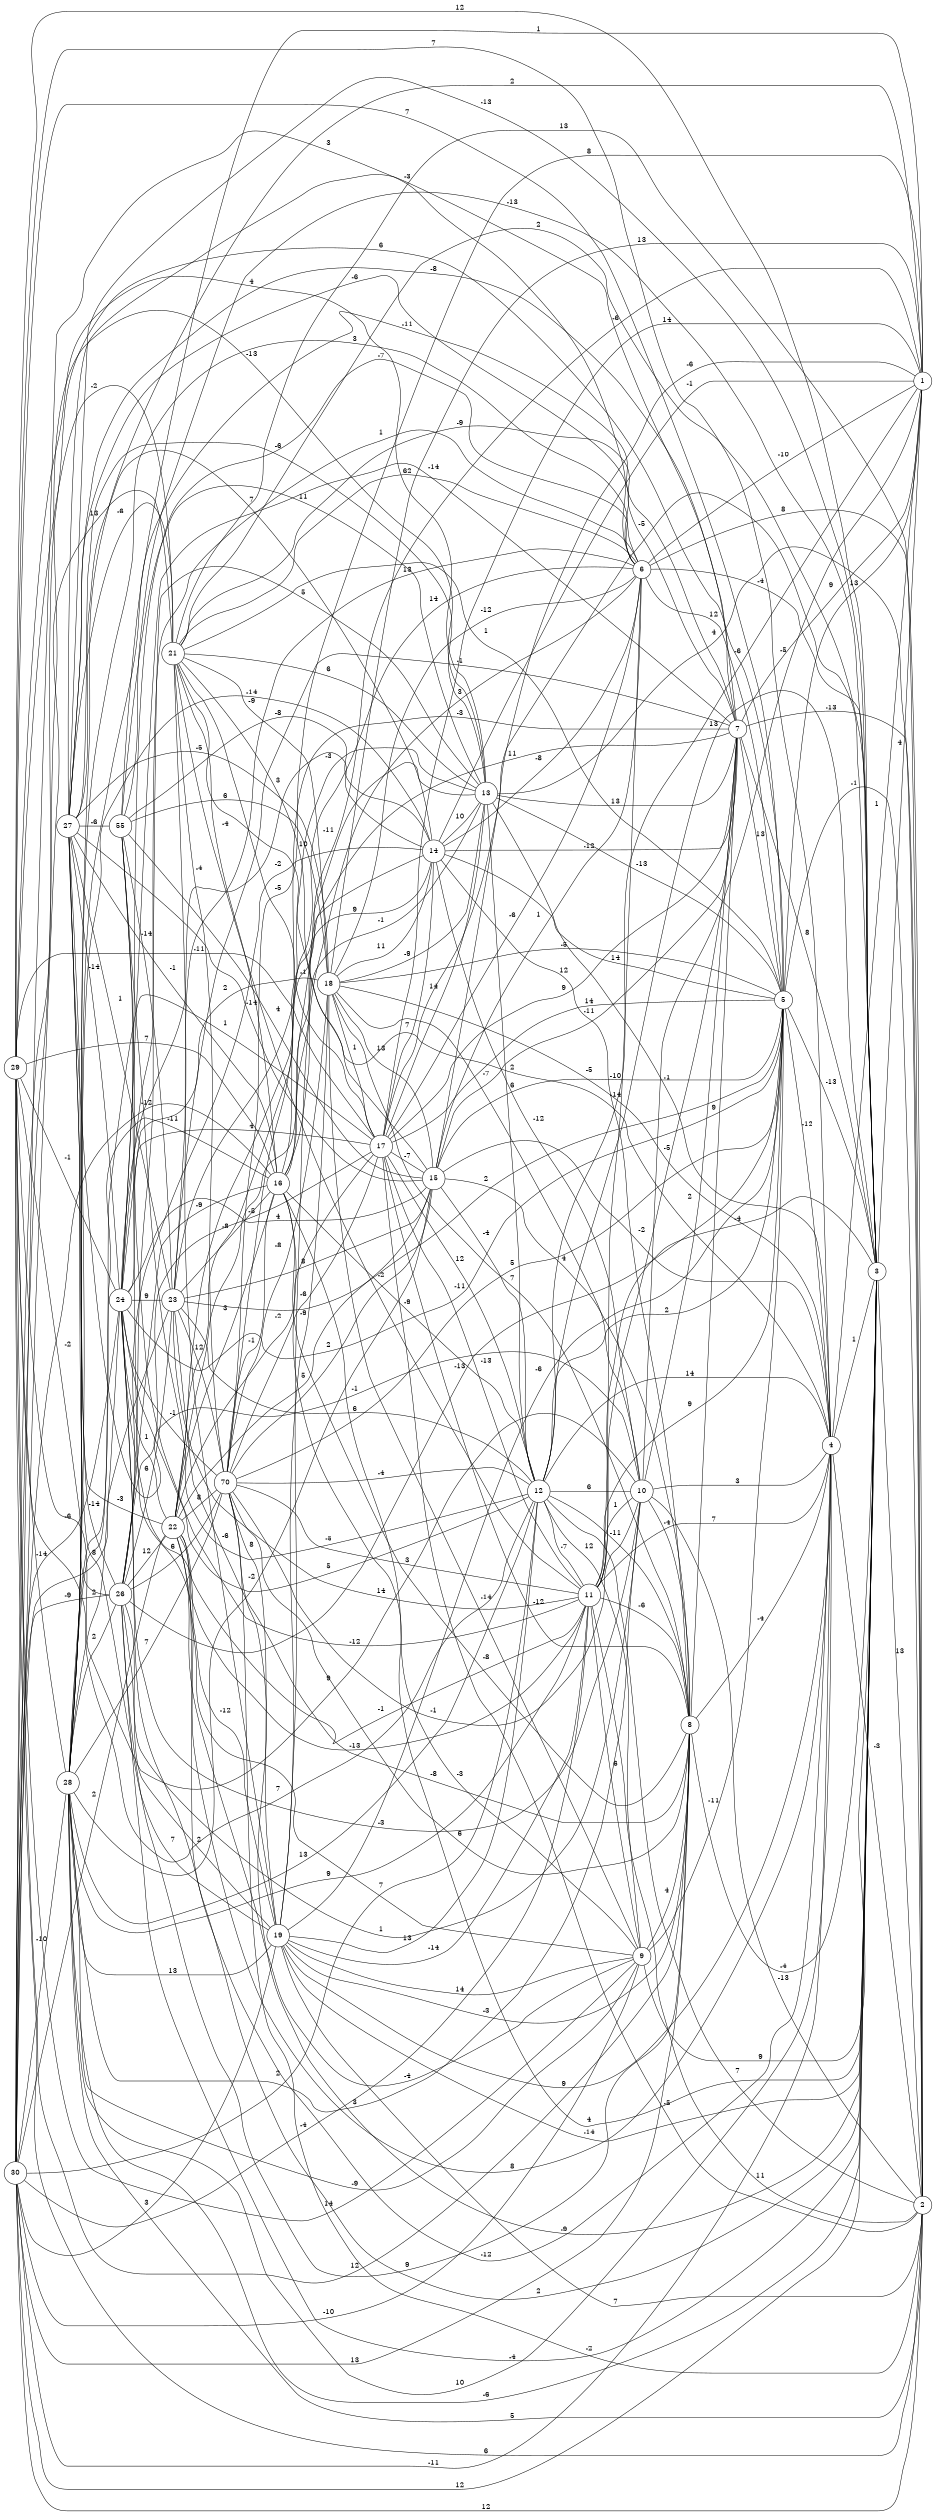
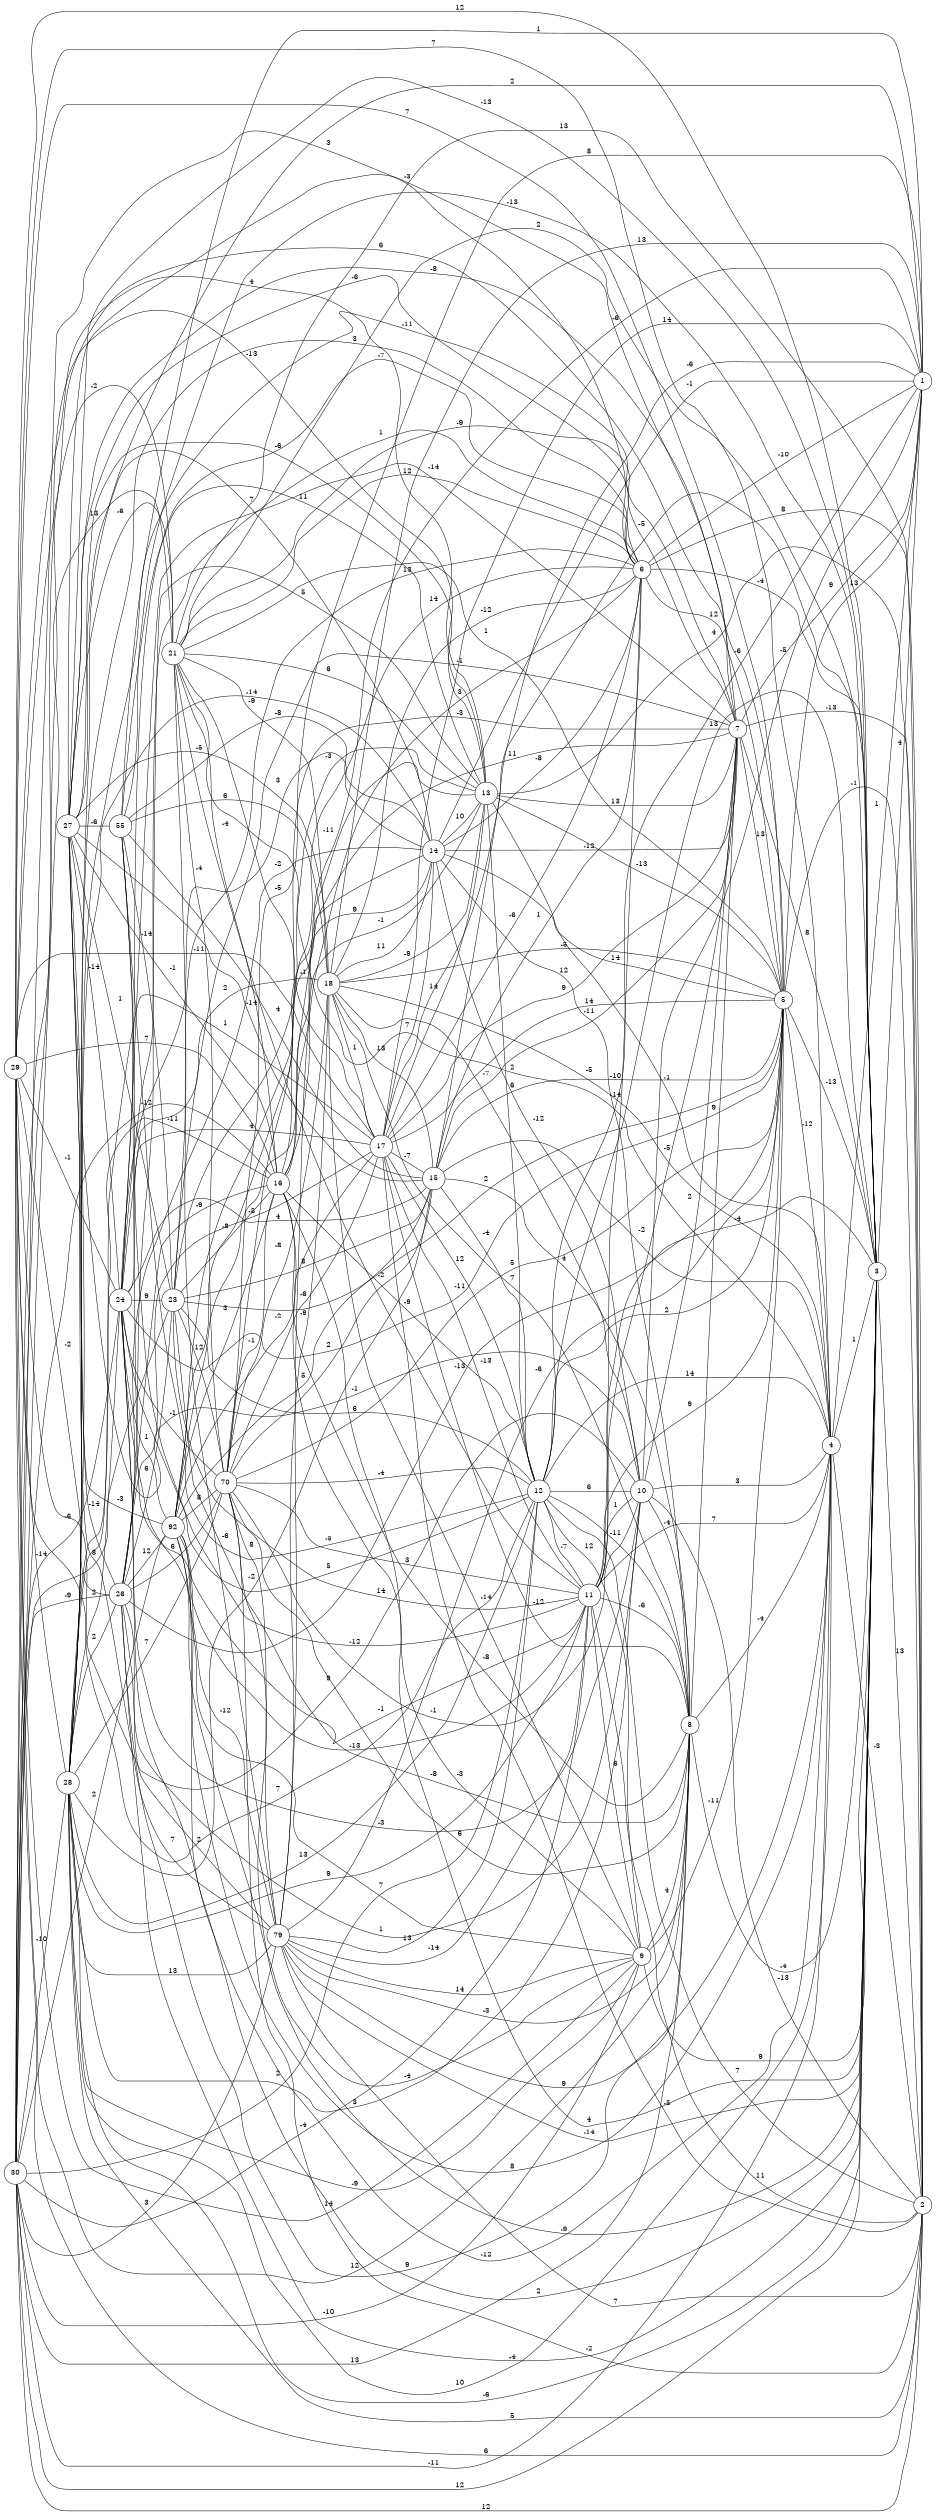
(407, 471) -> (407, 471)
(304, 916) -> none
(173, 1527) -> (173, 1527)
(278, 1936) -> (278, 1936)
